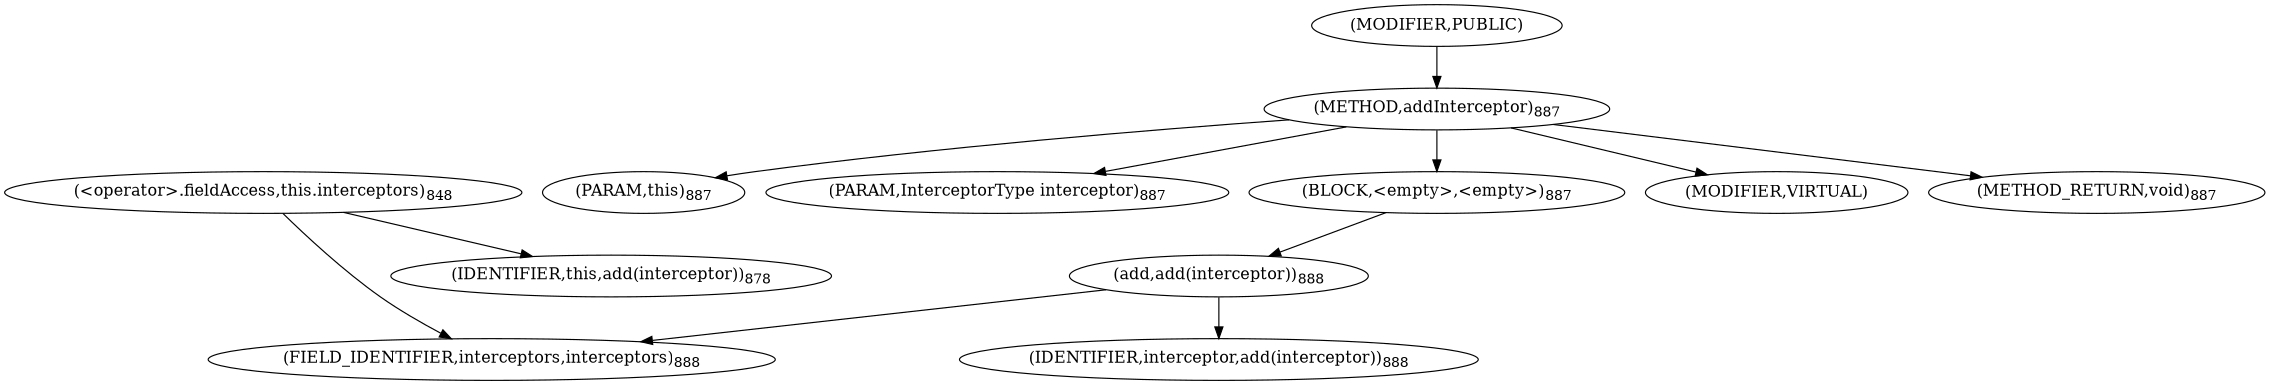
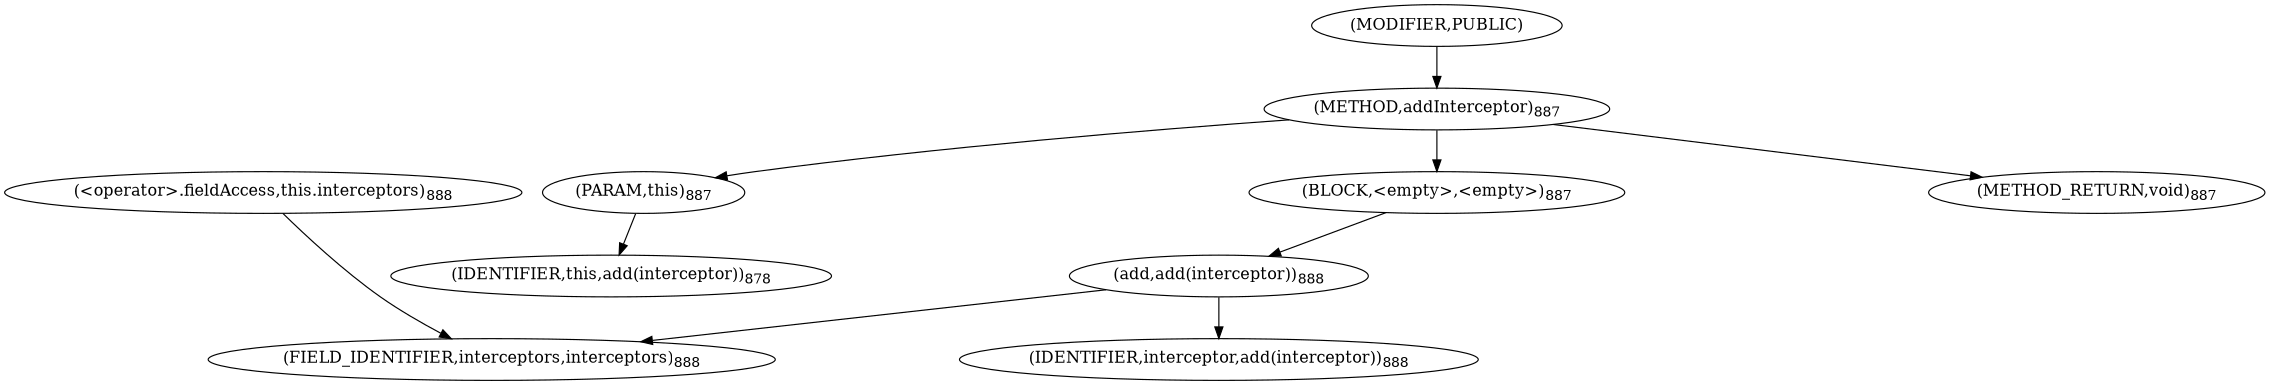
(440, 191) -> (440, 191)
(997, 193) -> none
(1777, 193) -> none
(432, 233) -> (630, 229)
